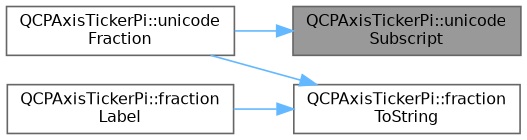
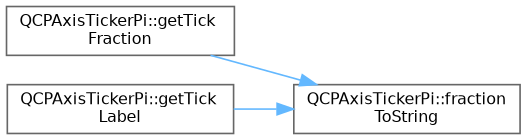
(120, 31) -> (120, 31)
(407, 31) -> none
(120, 109) -> (120, 109)
